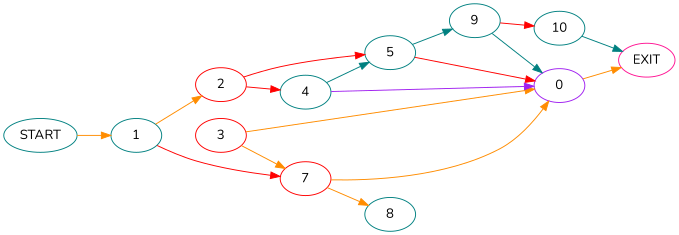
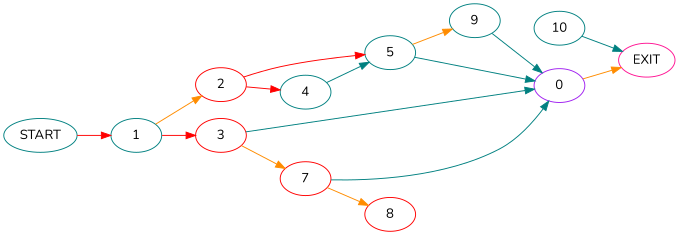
(512, 24) -> none
(428, 38) -> (428, 38)
(470, 68) -> (470, 68)
(428, 89) -> none
(385, 111) -> (385, 111)
(89, 135) -> (89, 135)
(212, 165) -> (174, 135)
(446, 168) -> (446, 168)
(390, 214) -> (390, 214)
